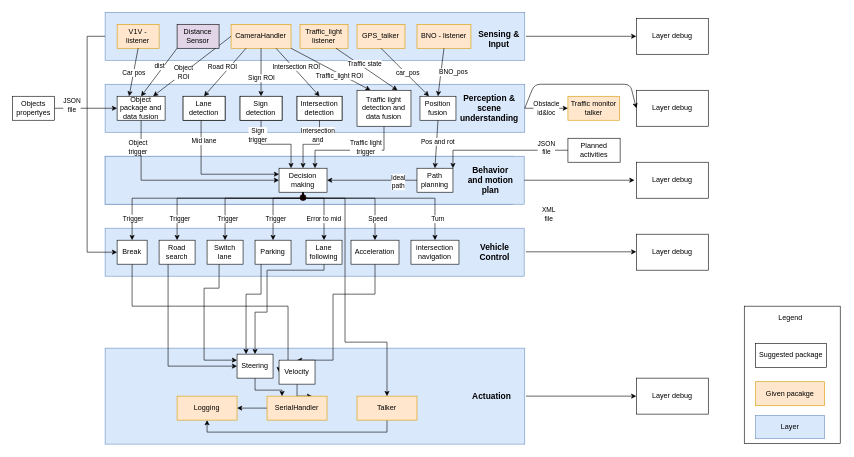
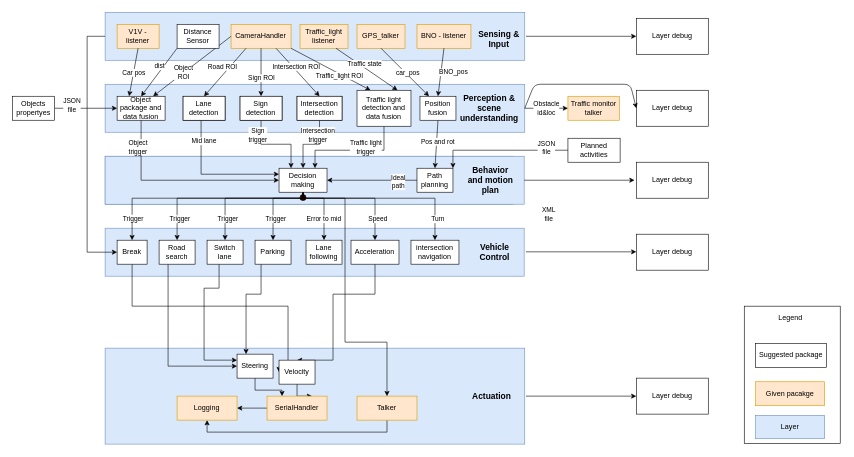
(198, 36) -> (198, 36)
(318, 135) -> (318, 135)
(267, 270) -> none
